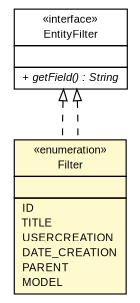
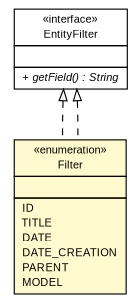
(68, 238) -> (38, 238)
